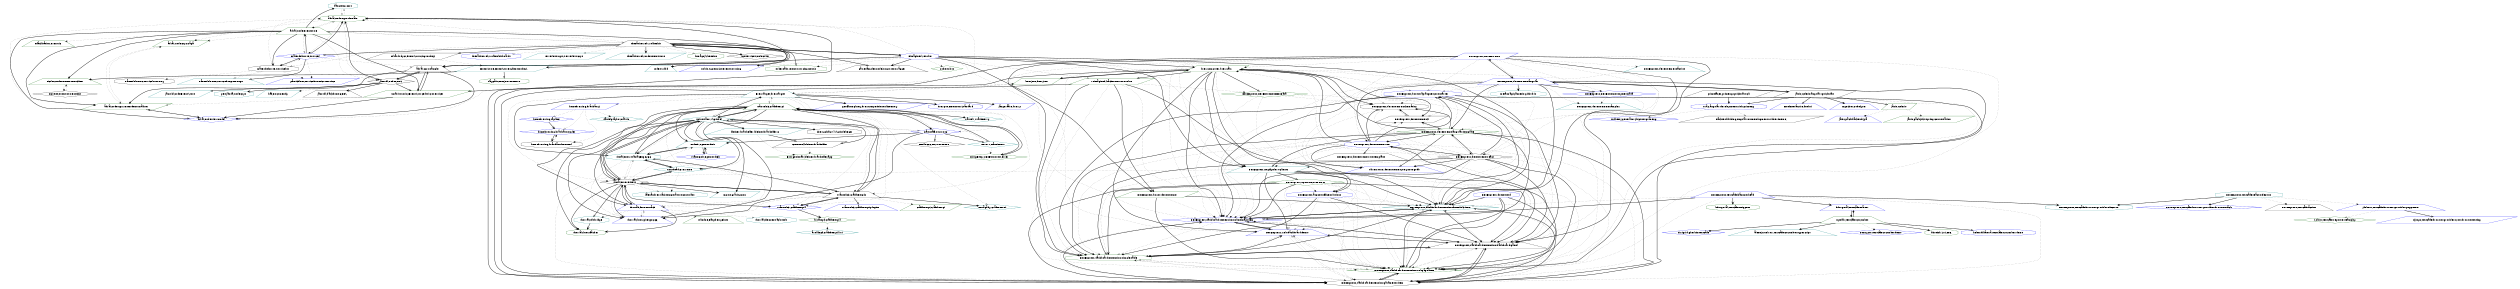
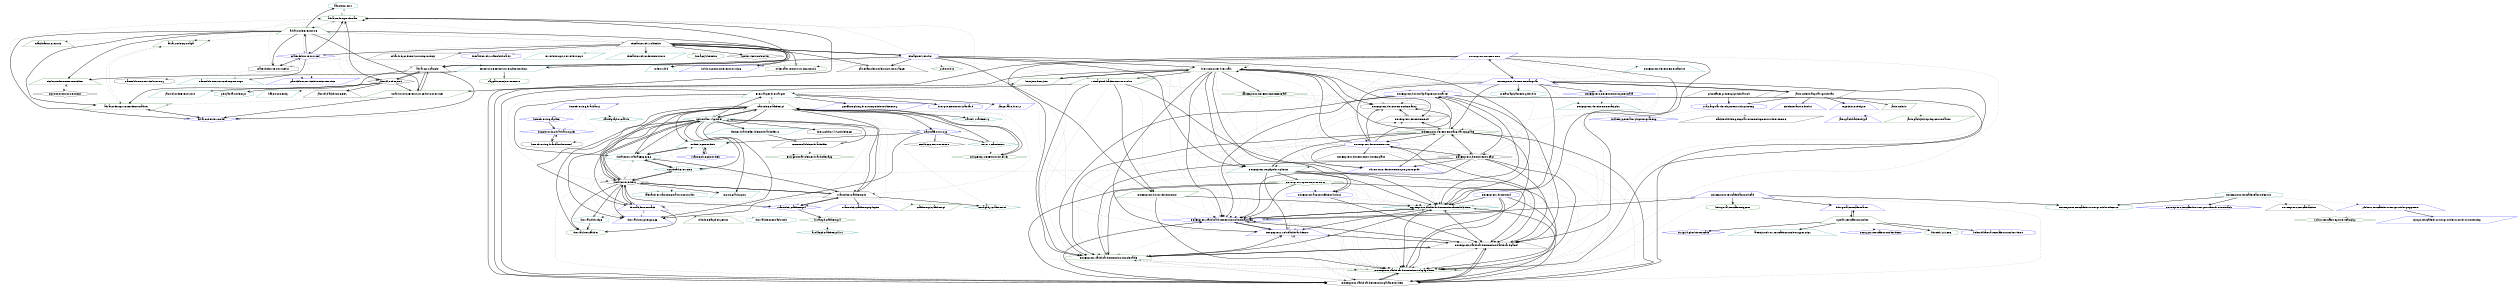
(1363, 219) -> (1363, 219)
(1224, 233) -> none
